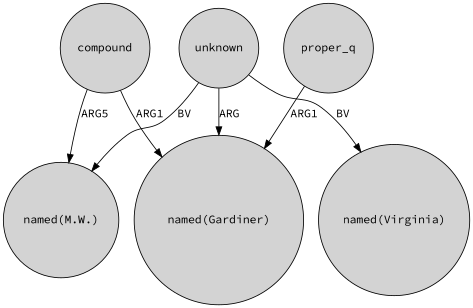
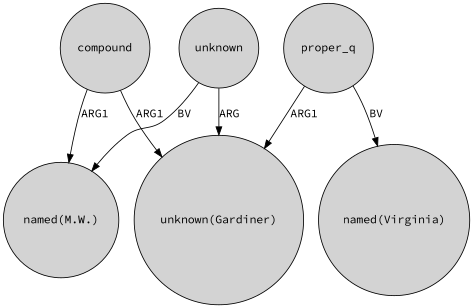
(308, 101) -> (366, 111)
(95, 114) -> (95, 114)
(219, 220) -> (219, 220)
